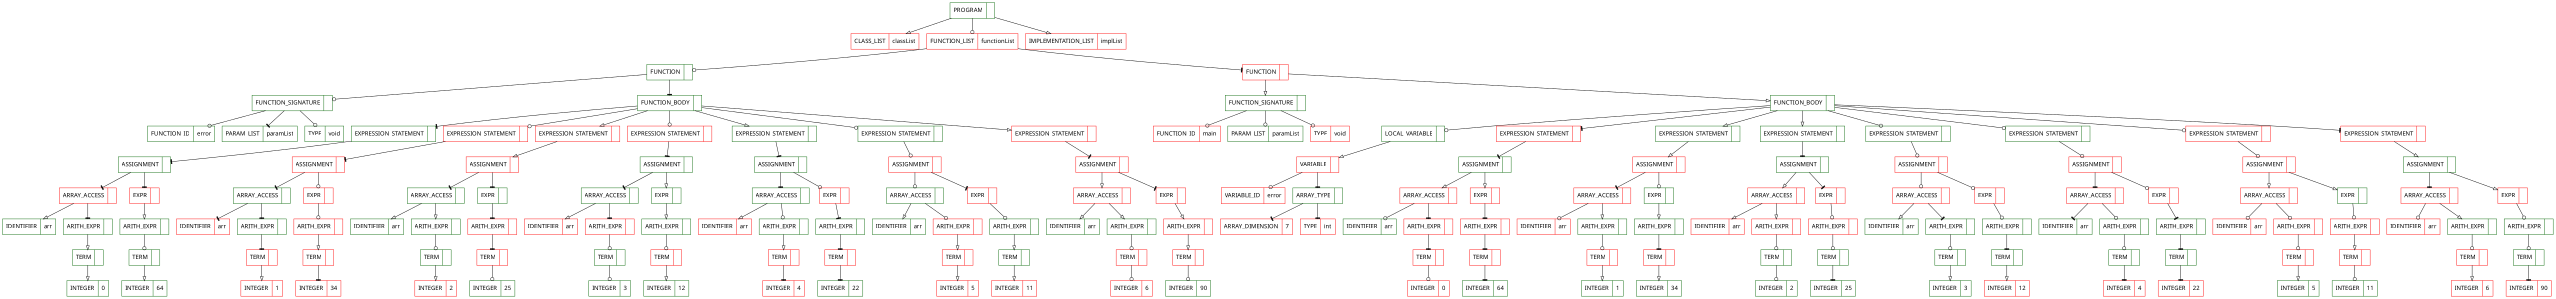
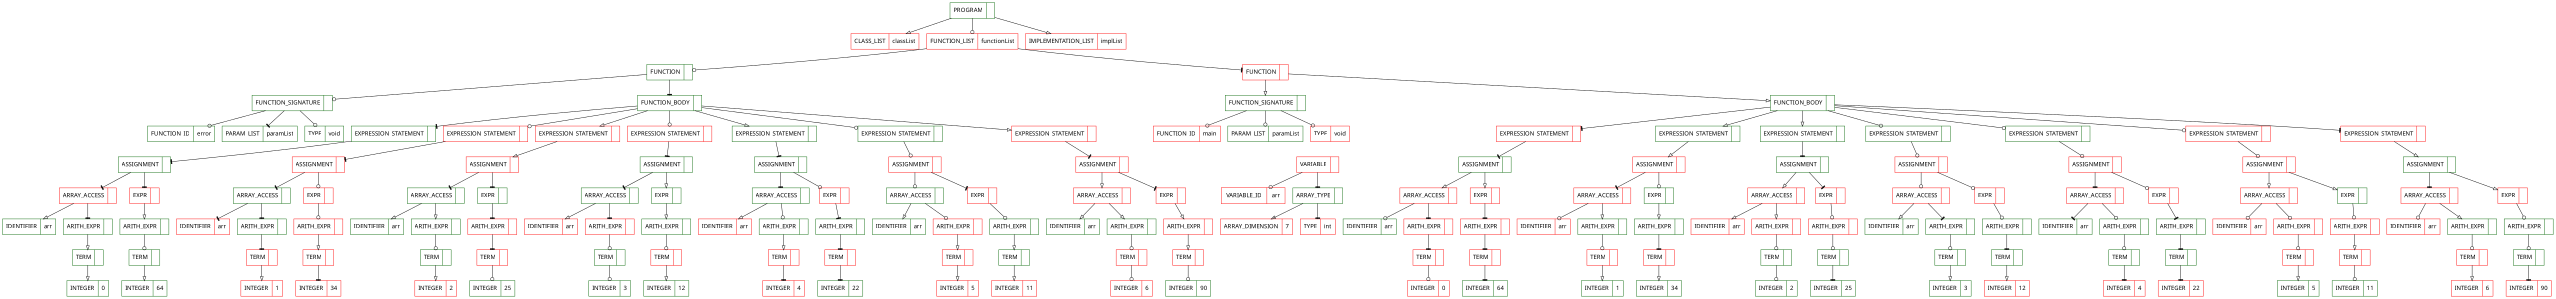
(1413, 134) -> none
(1274, 195) -> (1276, 195)
(1288, 211) -> (1288, 211)
